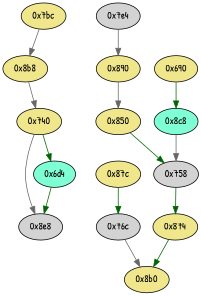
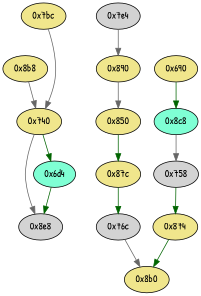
(36, 39) -> (56, 66)
(144, 145) -> (118, 144)
